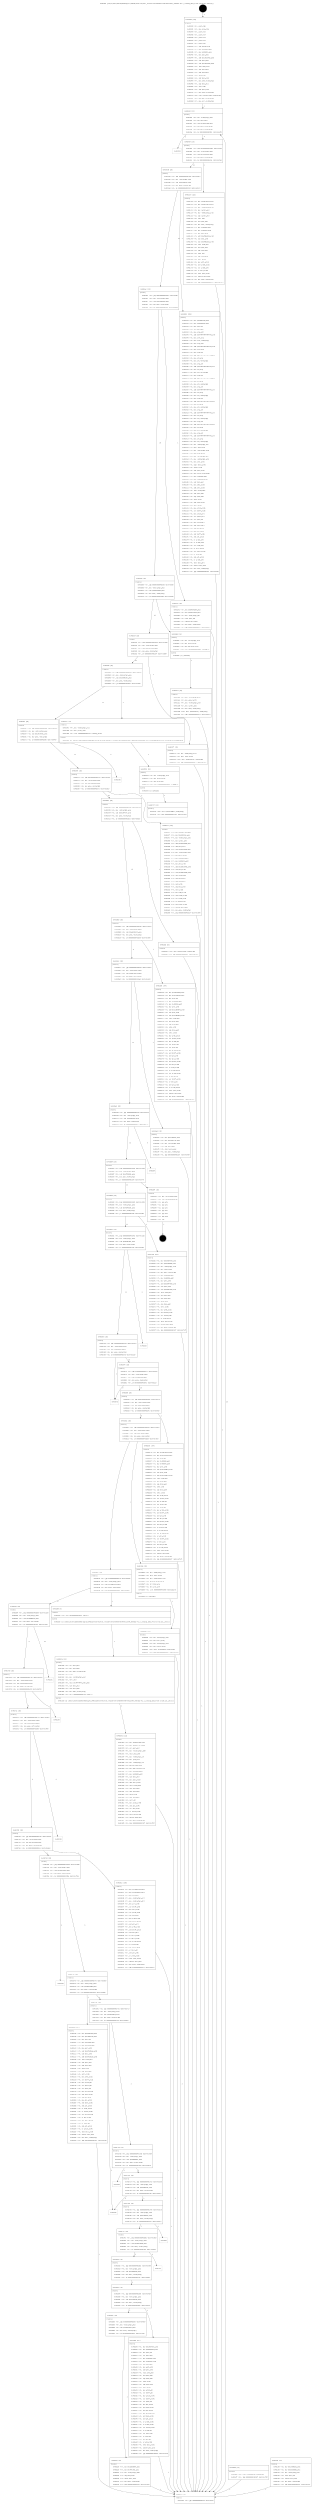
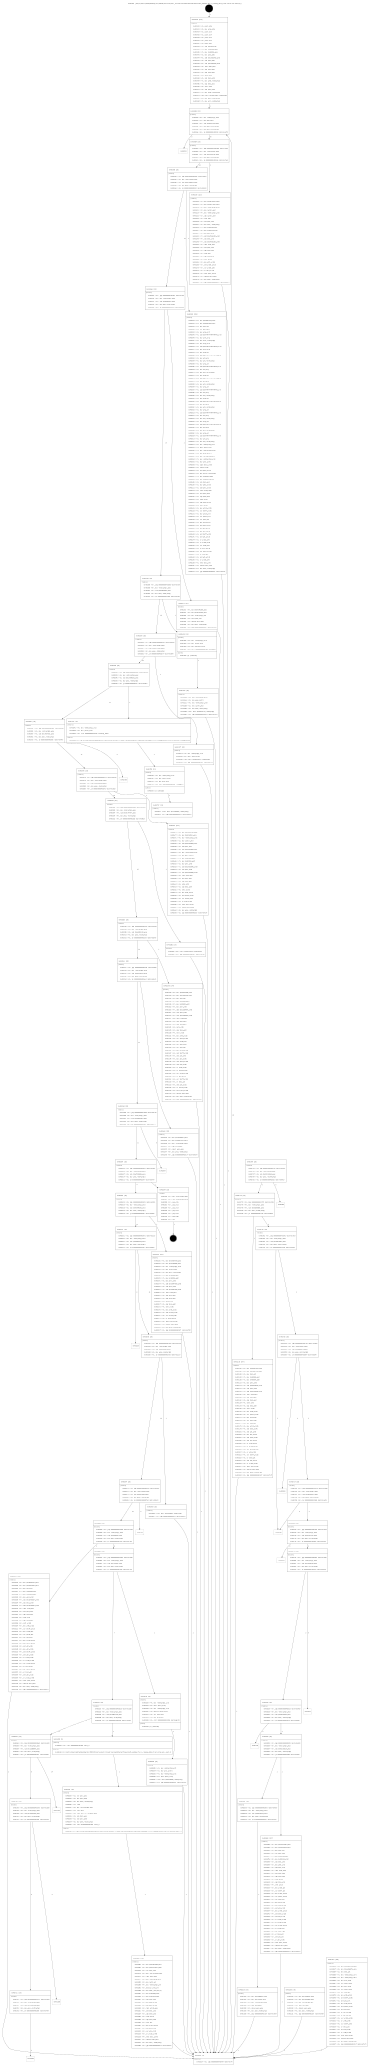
(115, 1378) -> (164, 1430)
none -> (255, 1746)
(32, 1839) -> none
